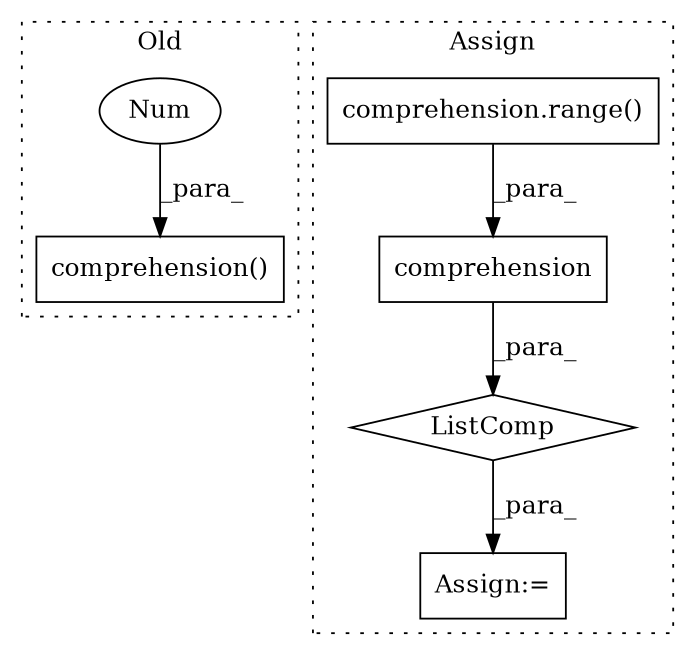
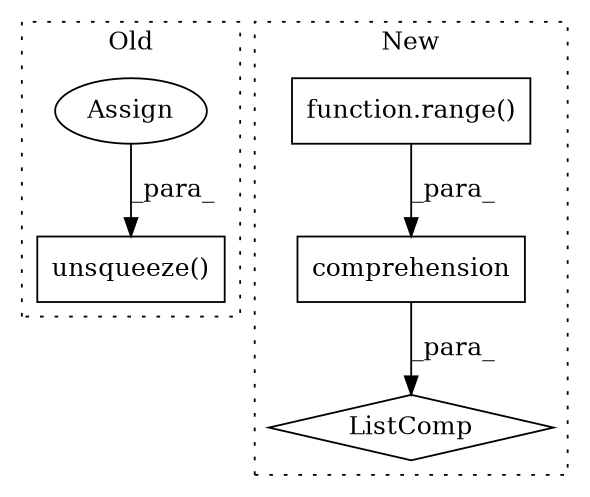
(493, 43) -> (411, 43)
(160, 111) -> (131, 111)
(493, 111) -> (411, 111)
(160, 269) -> (131, 269)
(493, 586) -> none
